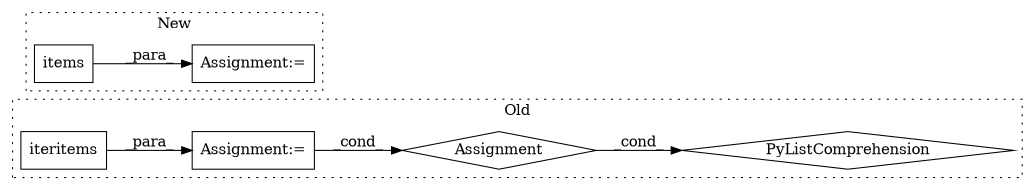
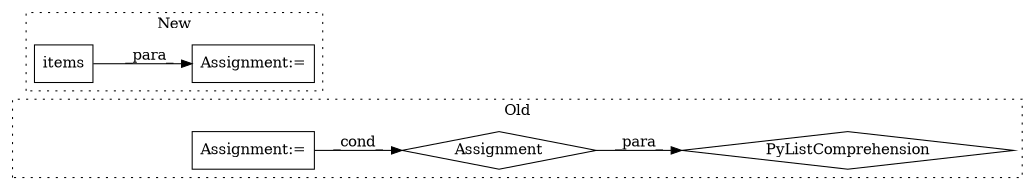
(639, 143) -> (639, 143)
(64, 150) -> none
